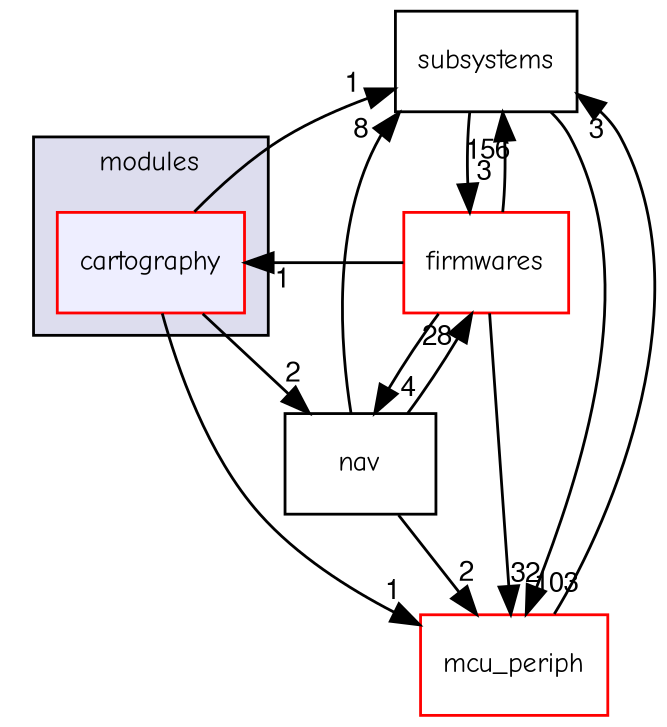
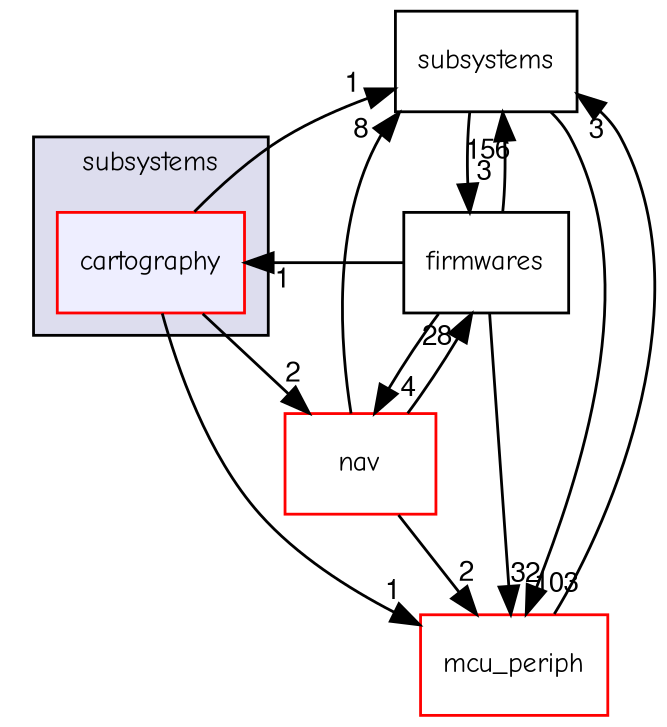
(151, 163) -> (151, 163)
(486, 263) -> (486, 263)
(360, 464) -> (360, 464)
